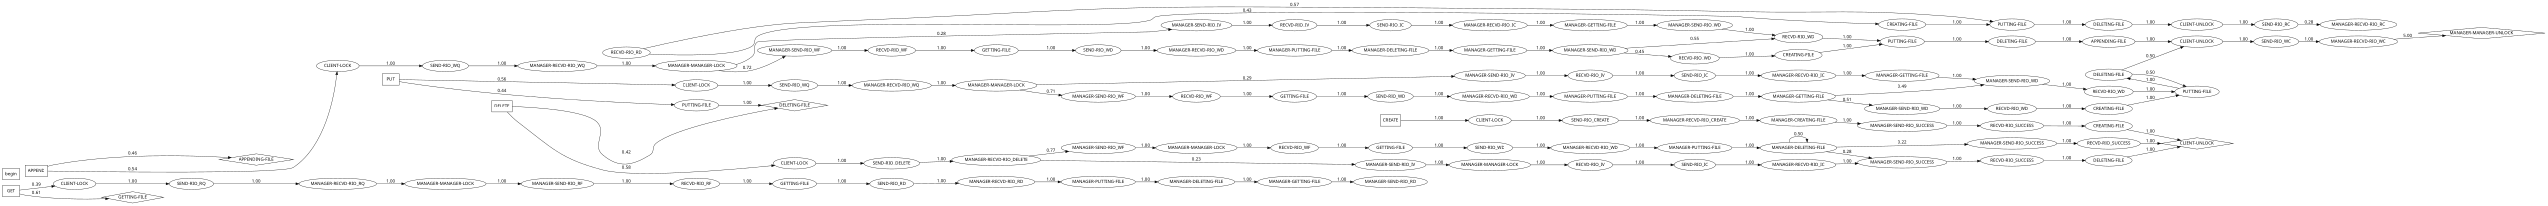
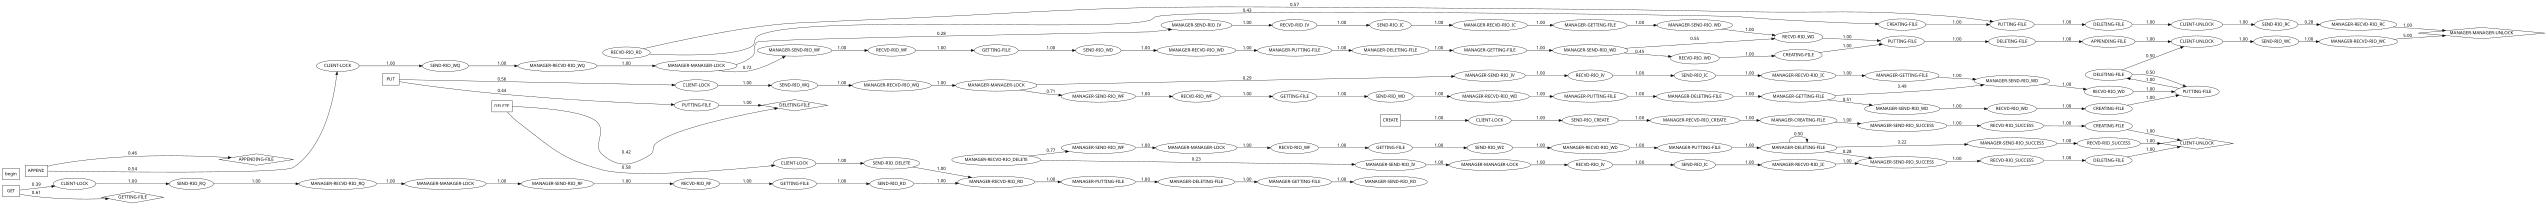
none -> (2418, 29)
(935, 162) -> (941, 172)
